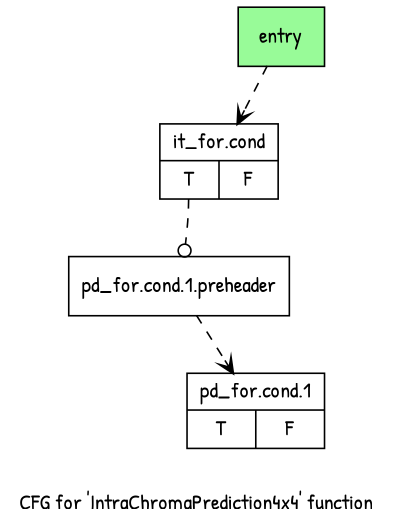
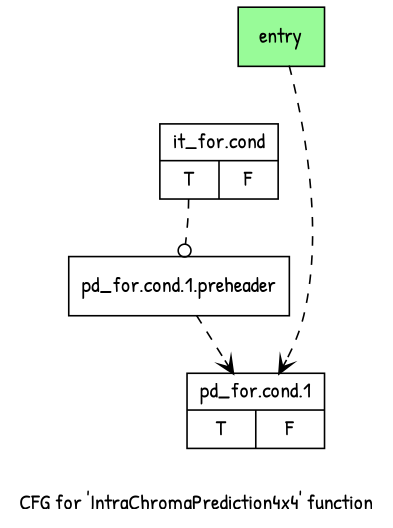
(256, 88) -> (312, 214)
